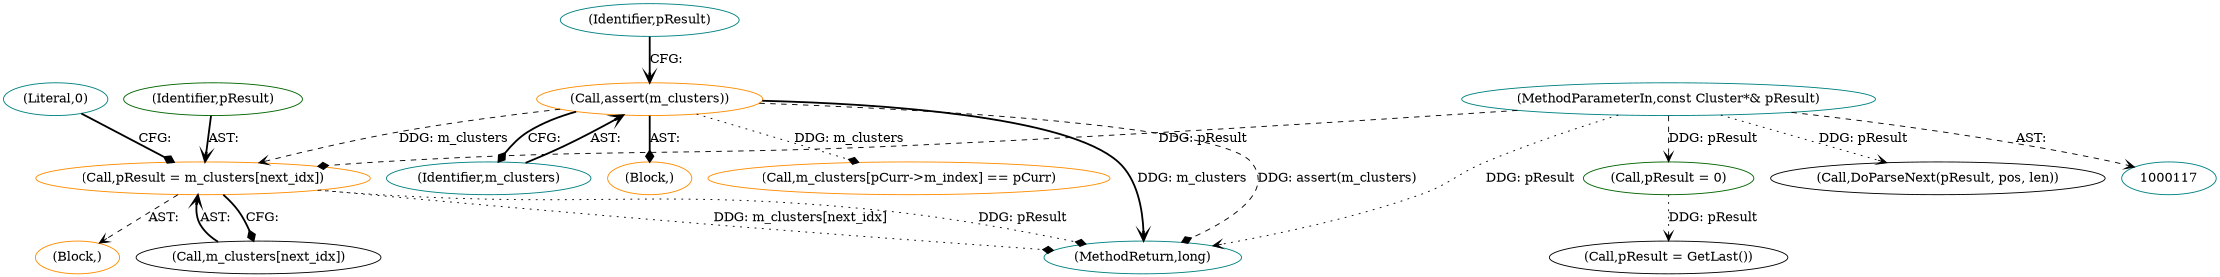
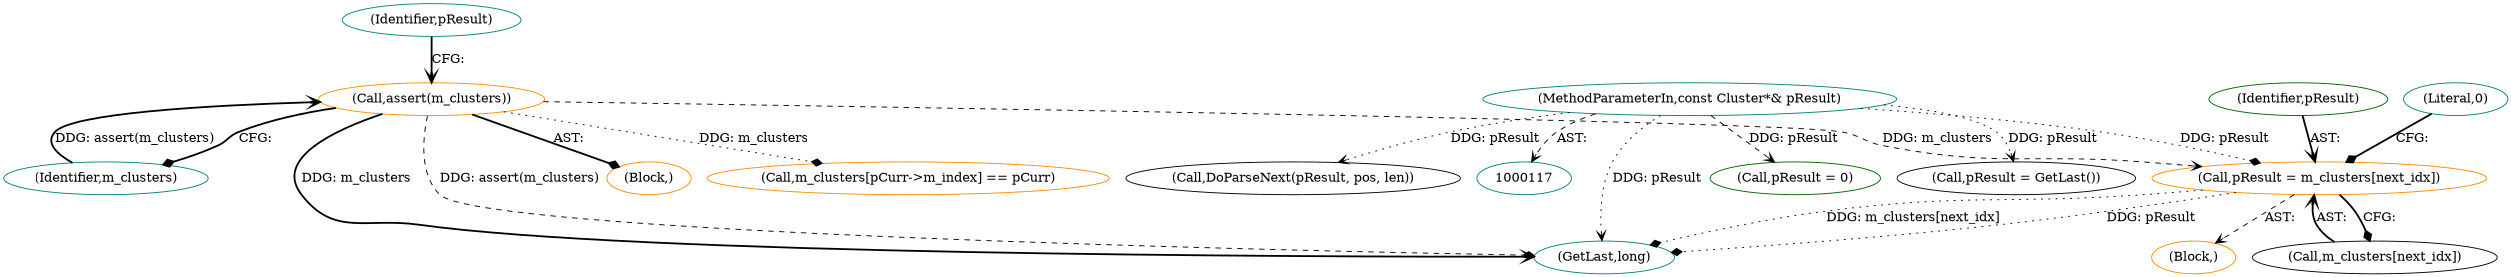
(608, 139) -> (135, 139)
(923, 145) -> (2056, 126)
(1669, 213) -> (1982, 124)
(1143, 257) -> (1604, 257)
